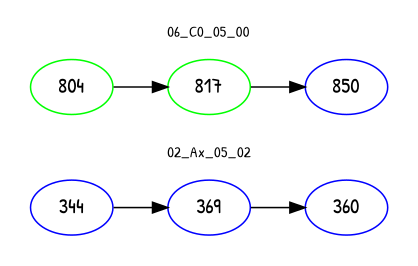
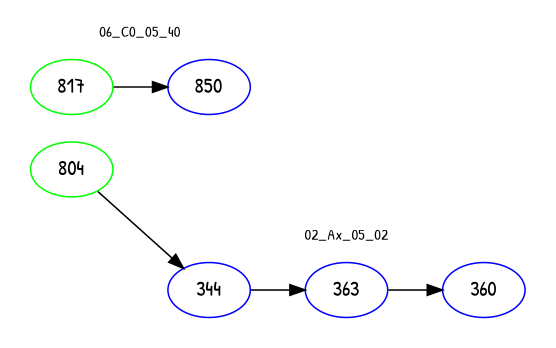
(209, 33) -> (140, 33)
(133, 87) -> (135, 225)
(209, 208) -> (346, 290)
